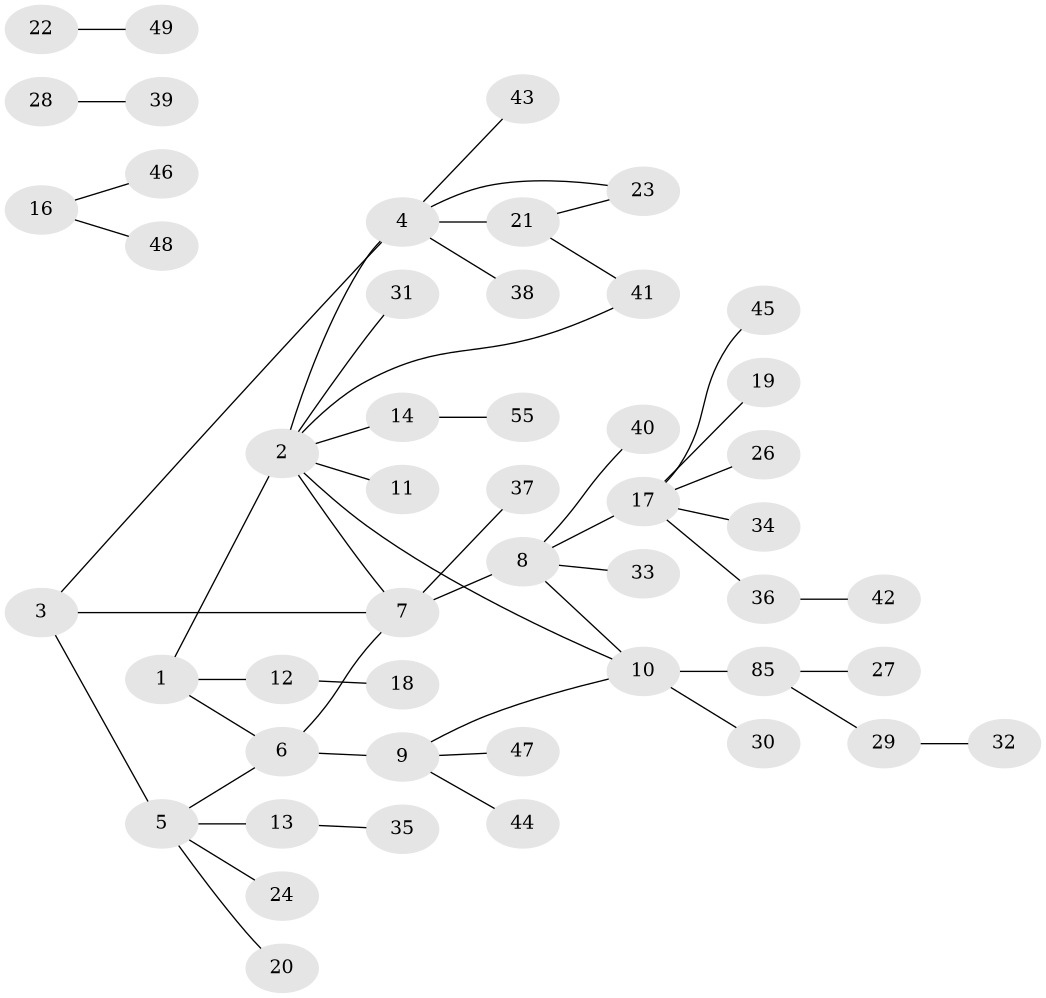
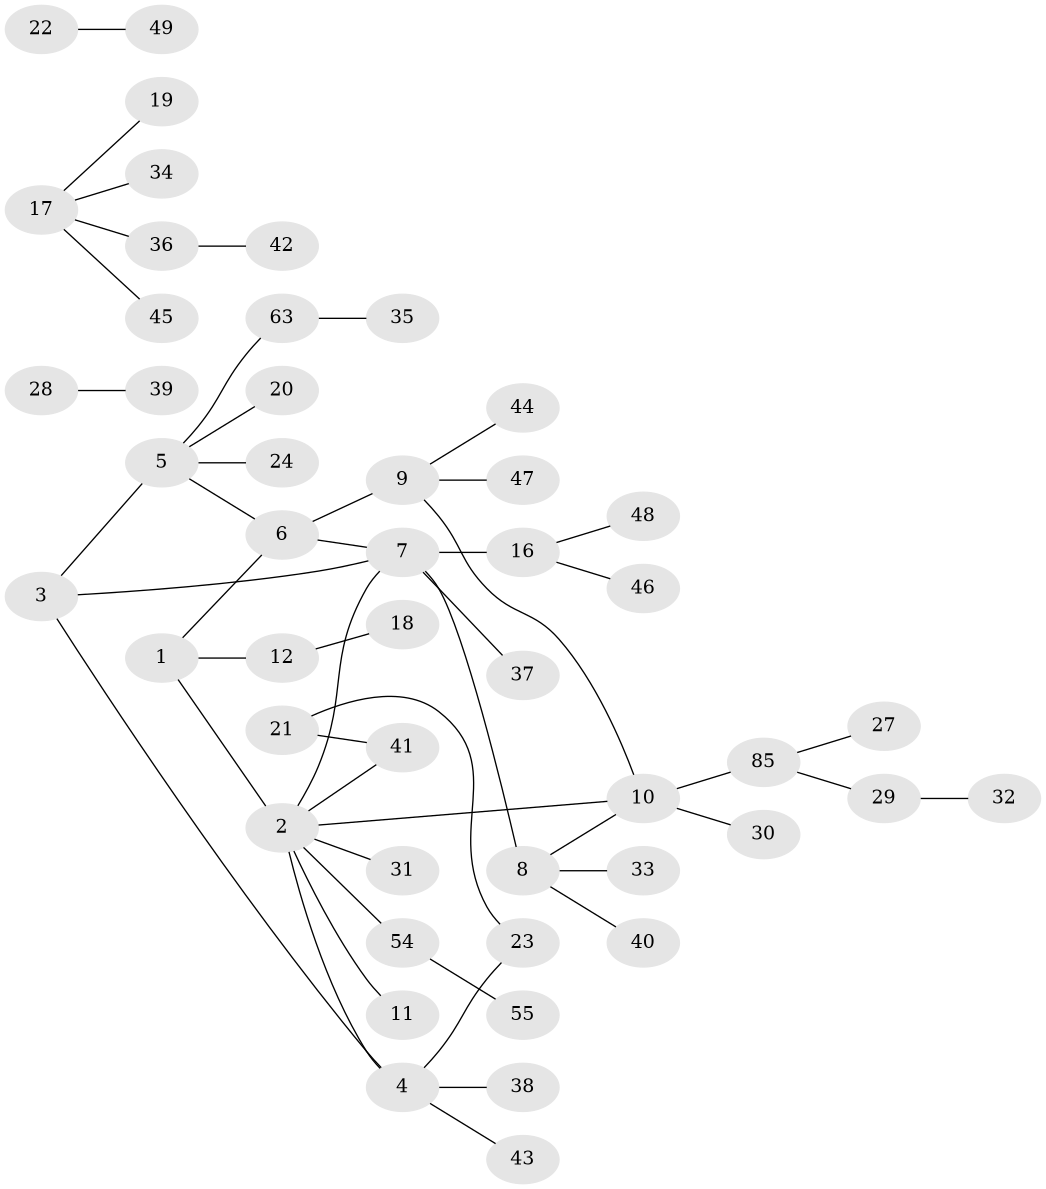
(463, 222) -> none
(403, 417) -> (403, 943)
(764, 455) -> none
(583, 532) -> none
none -> (471, 552)
(282, 824) -> (282, 318)
